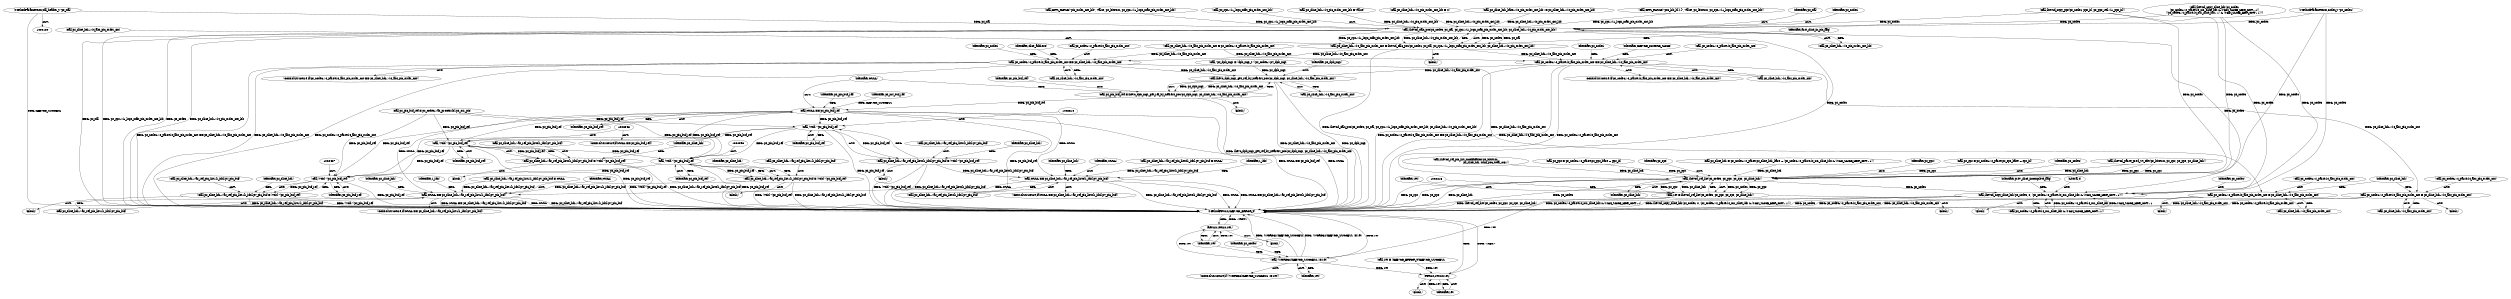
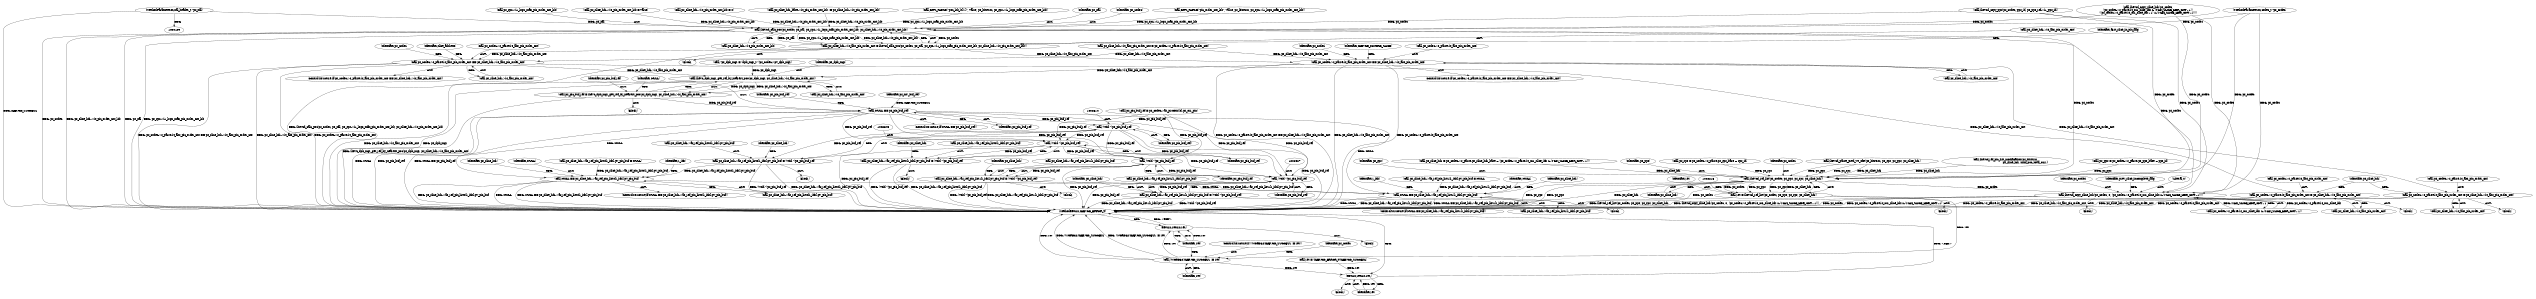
(46, 22) -> (178, 22)
(623, 134) -> (916, 119)
(738, 143) -> none
(1270, 268) -> (1228, 252)
